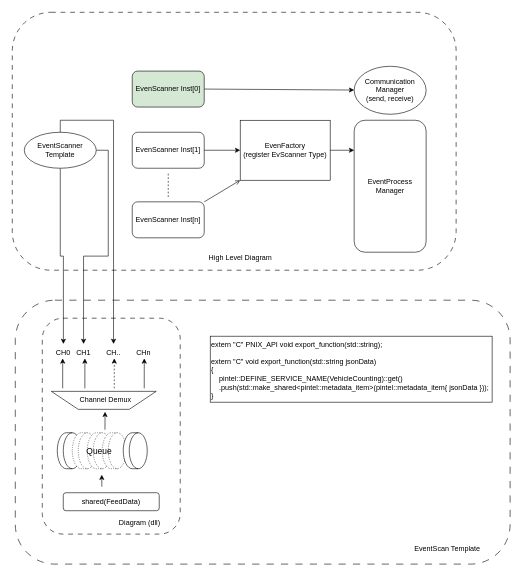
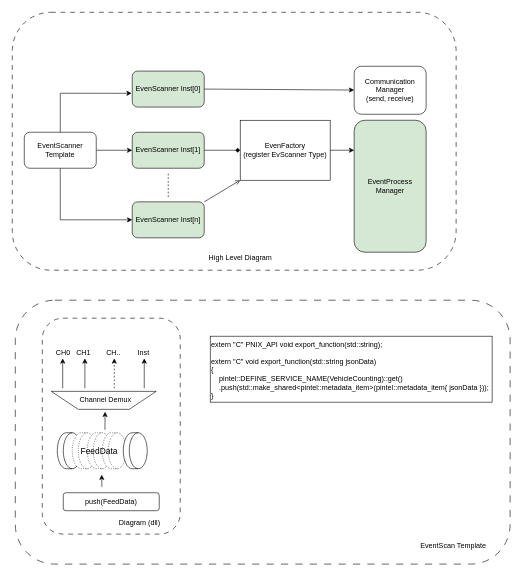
(390, 90) -> (390, 90)
(60, 150) -> (60, 150)
(168, 150) -> (168, 150)
(234, 150) -> (234, 150)
(390, 186) -> (390, 186)
(168, 220) -> (168, 220)
(114, 229) -> (60, 93)
(63, 295) -> (111, 220)
(84, 297) -> (111, 150)
(144, 353) -> (144, 353)
(99, 452) -> (99, 452)
(111, 502) -> (111, 502)
(447, 549) -> (453, 546)
